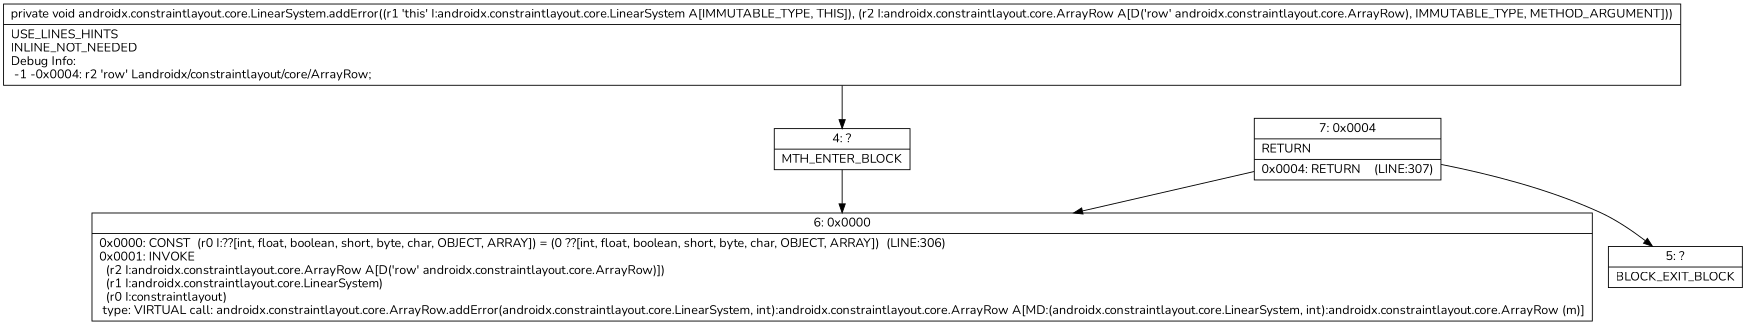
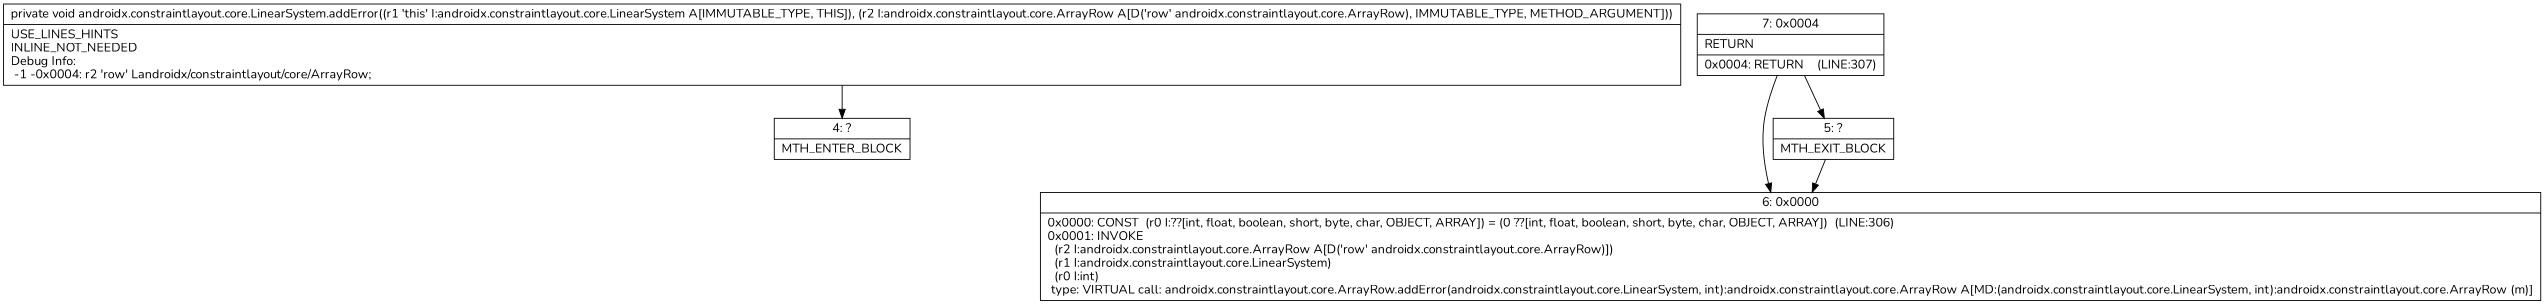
(842, 187) -> (1821, 172)
(1675, 277) -> (1833, 149)
(163, 297) -> (1073, 276)
